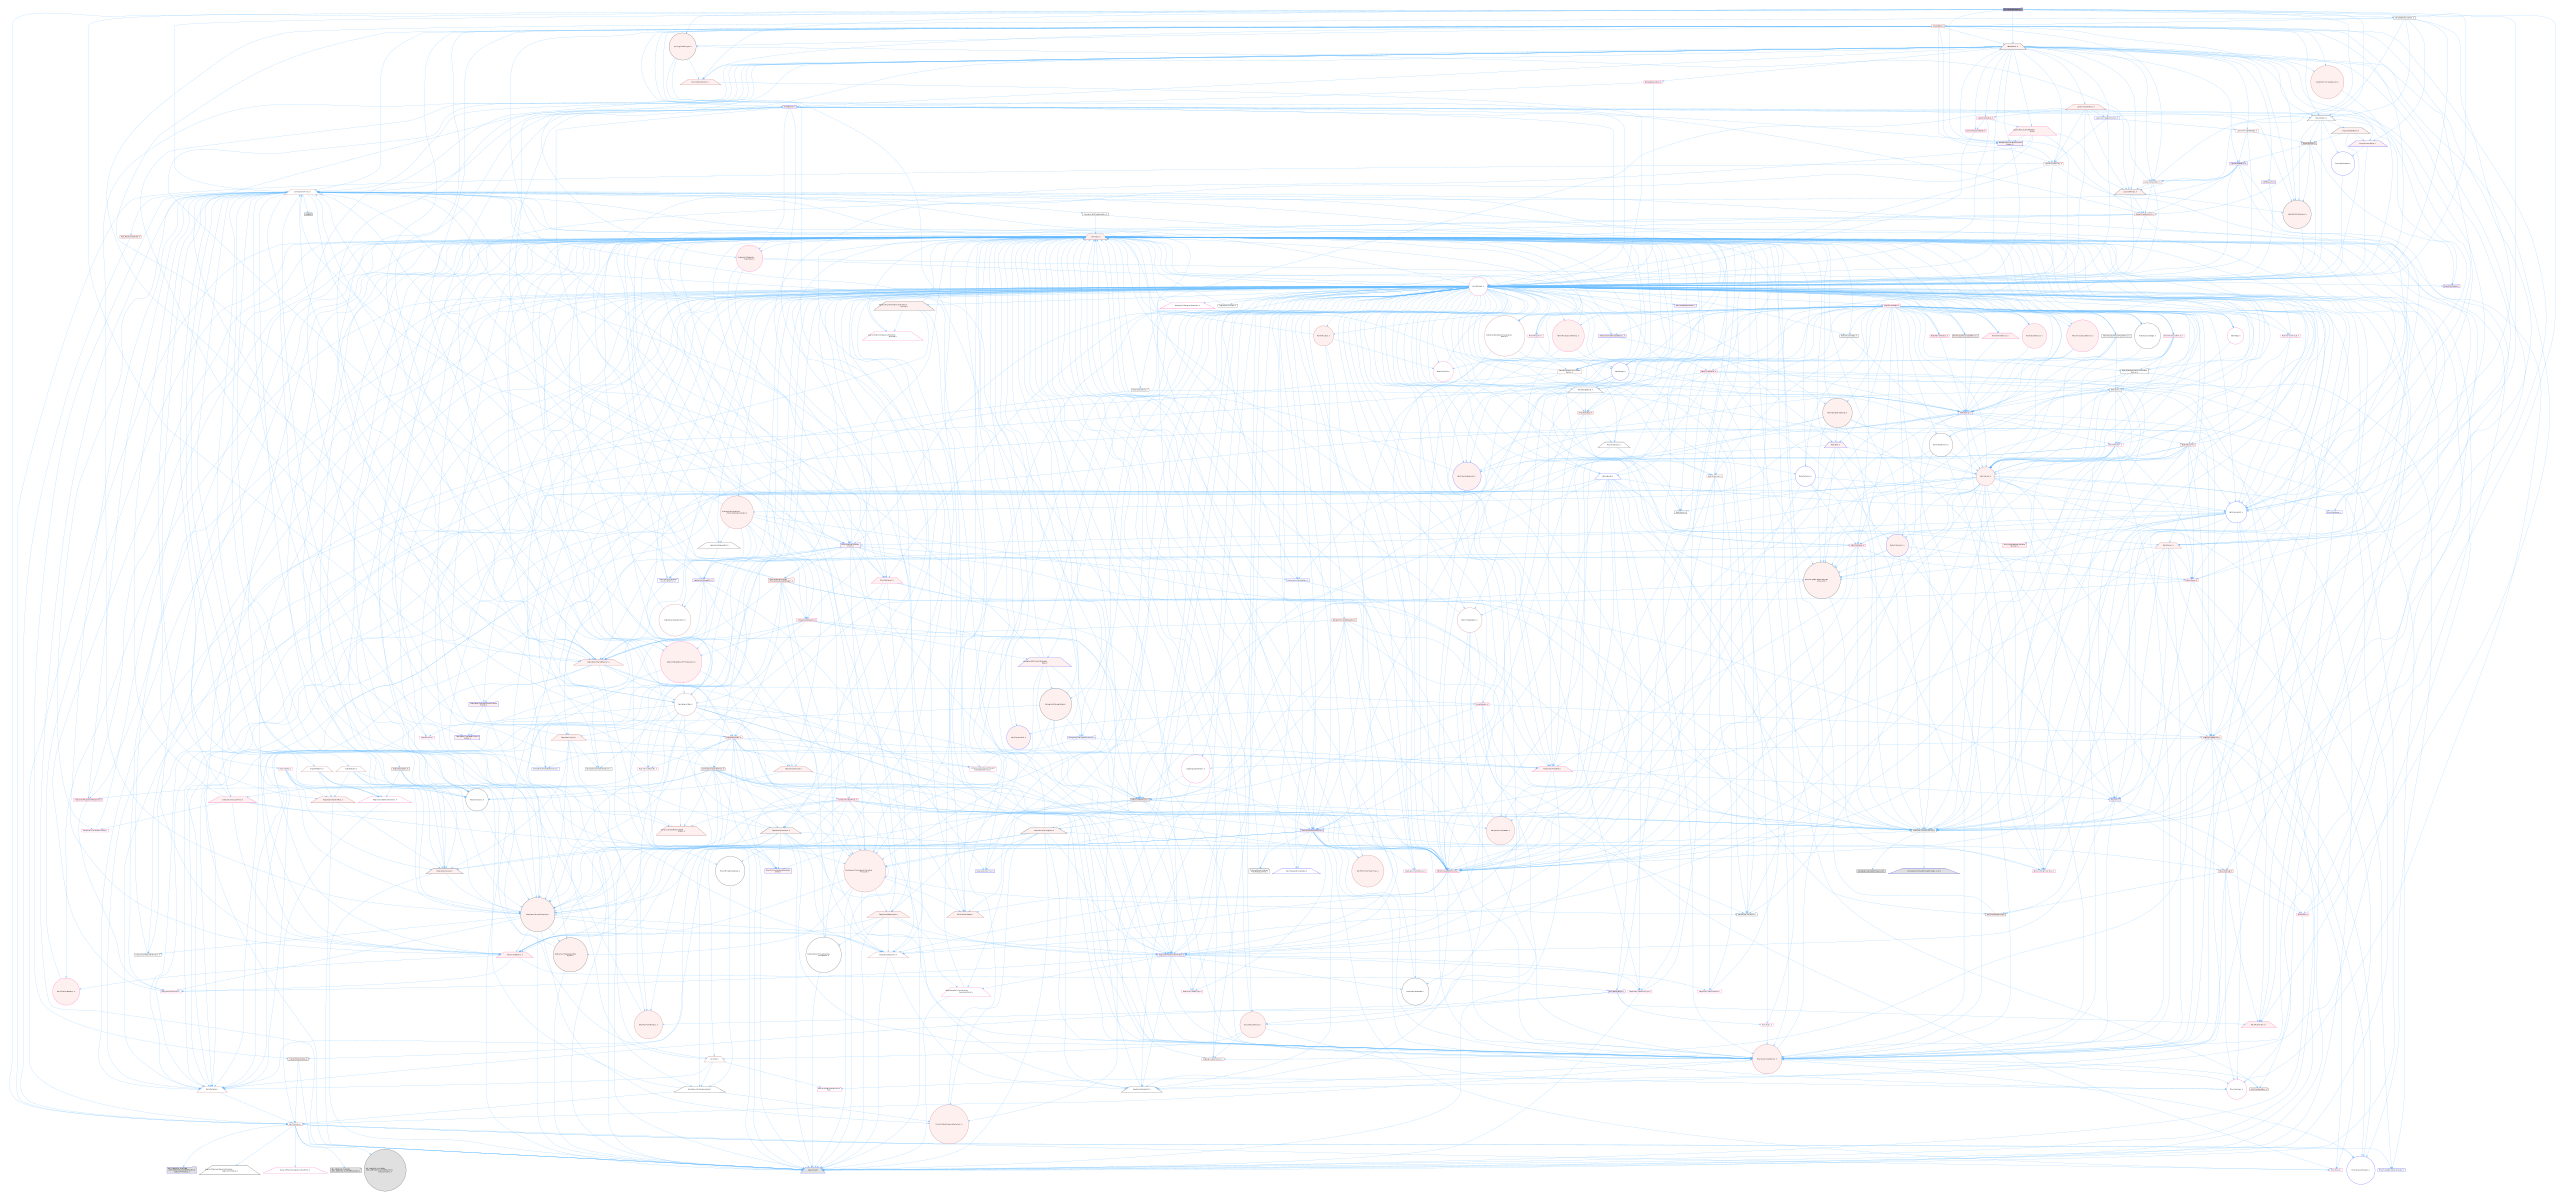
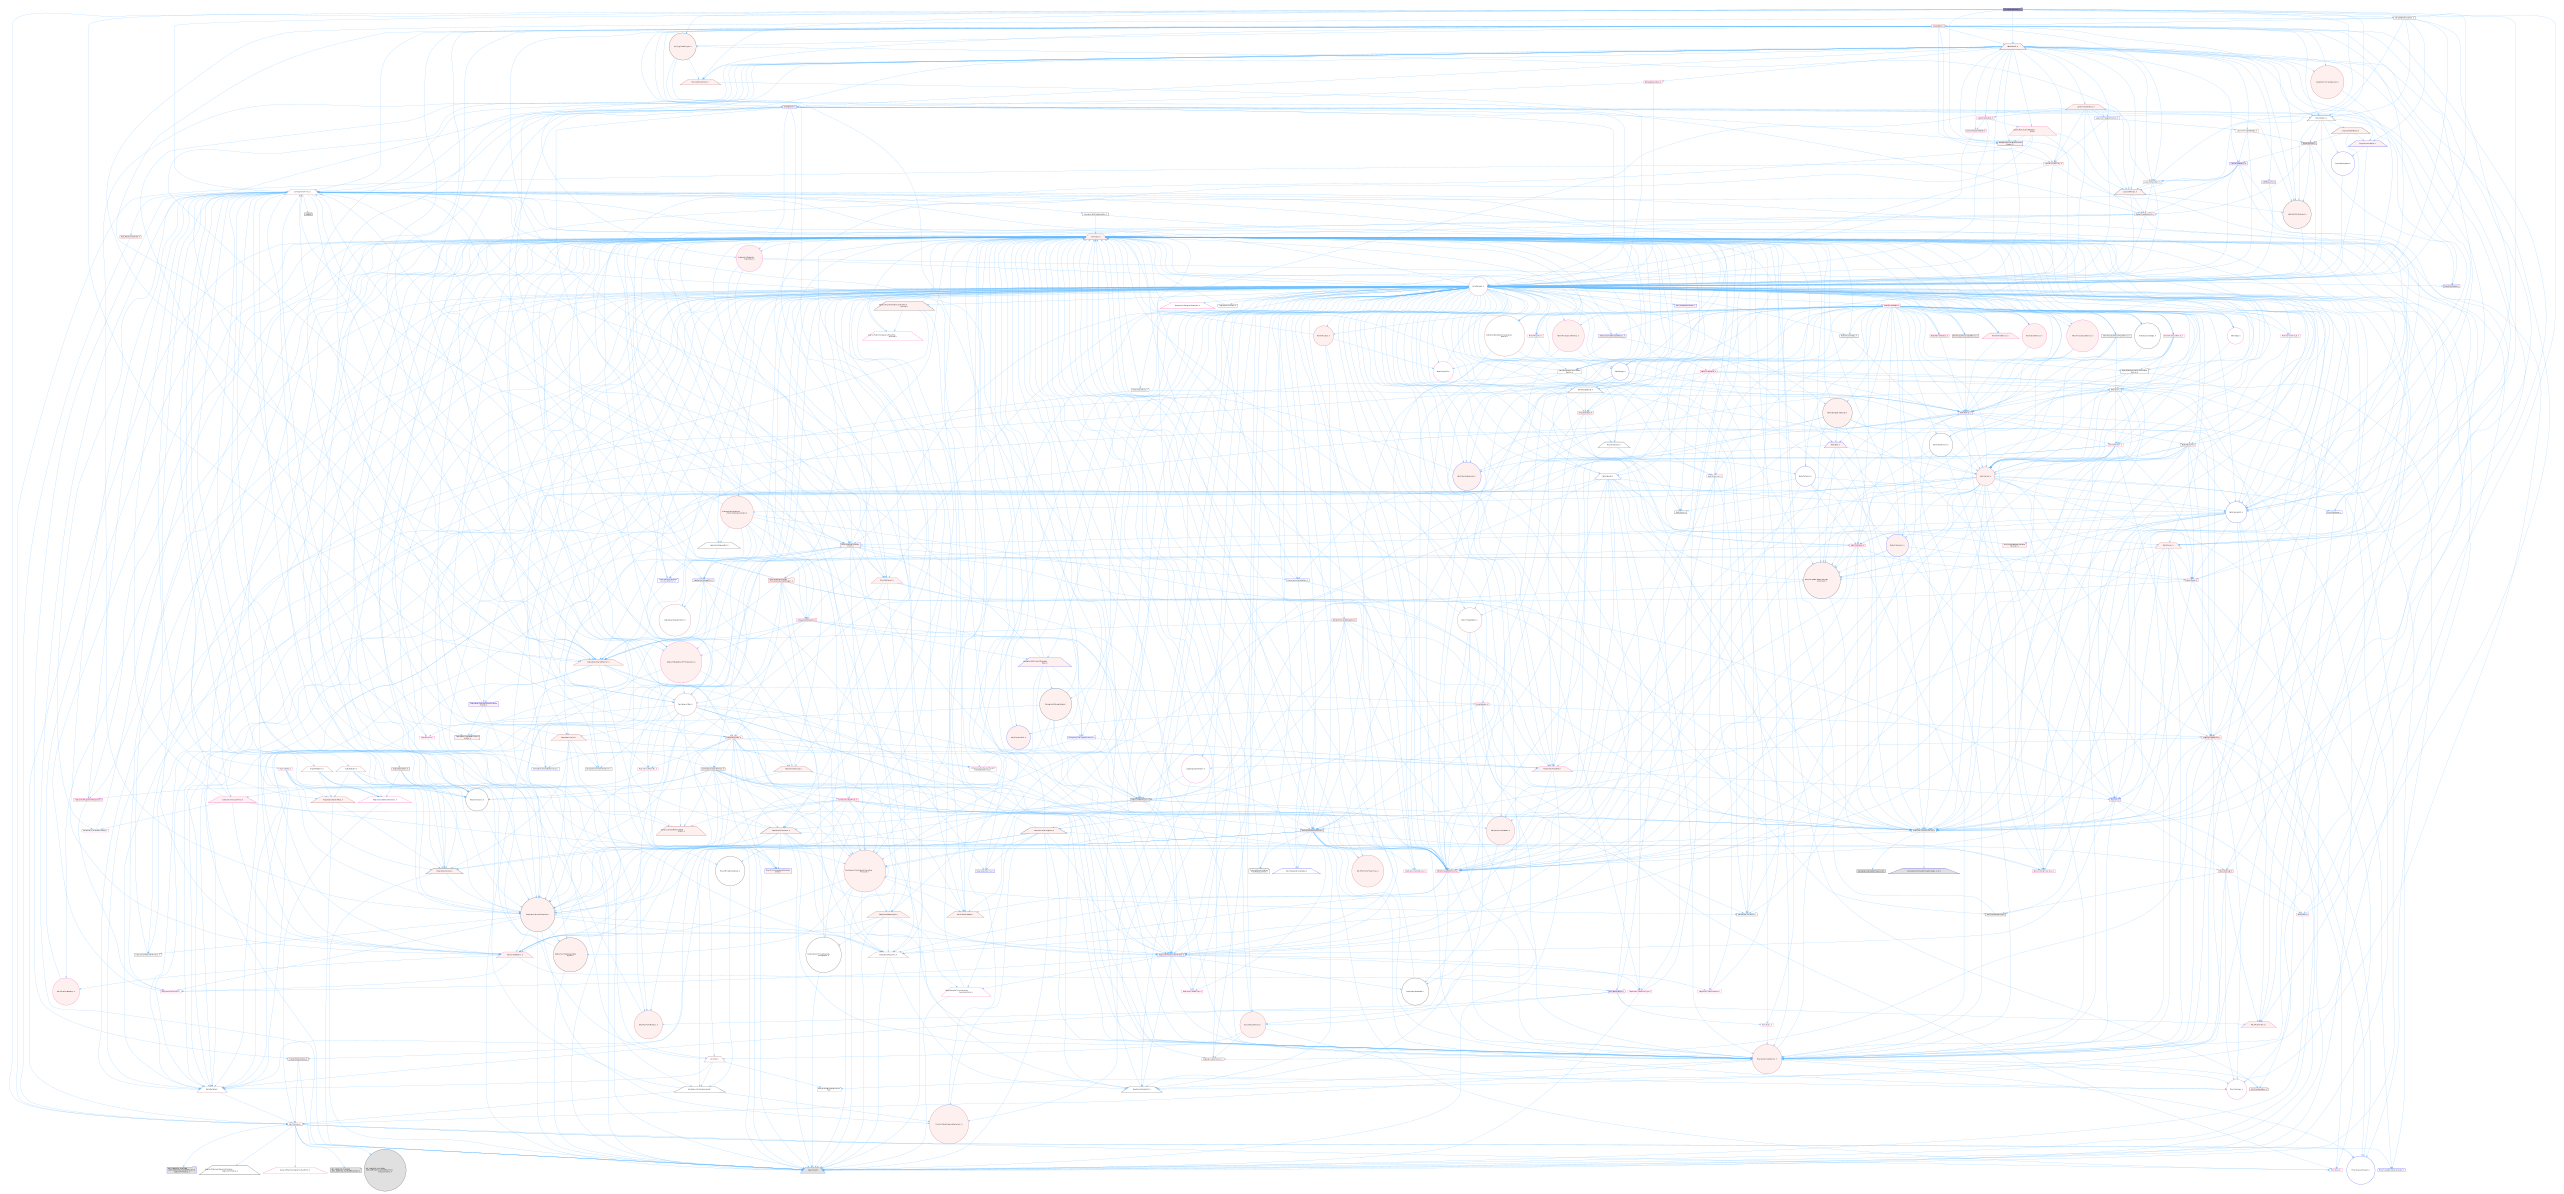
(972, 847) -> (955, 815)
(1415, 922) -> (1474, 919)
